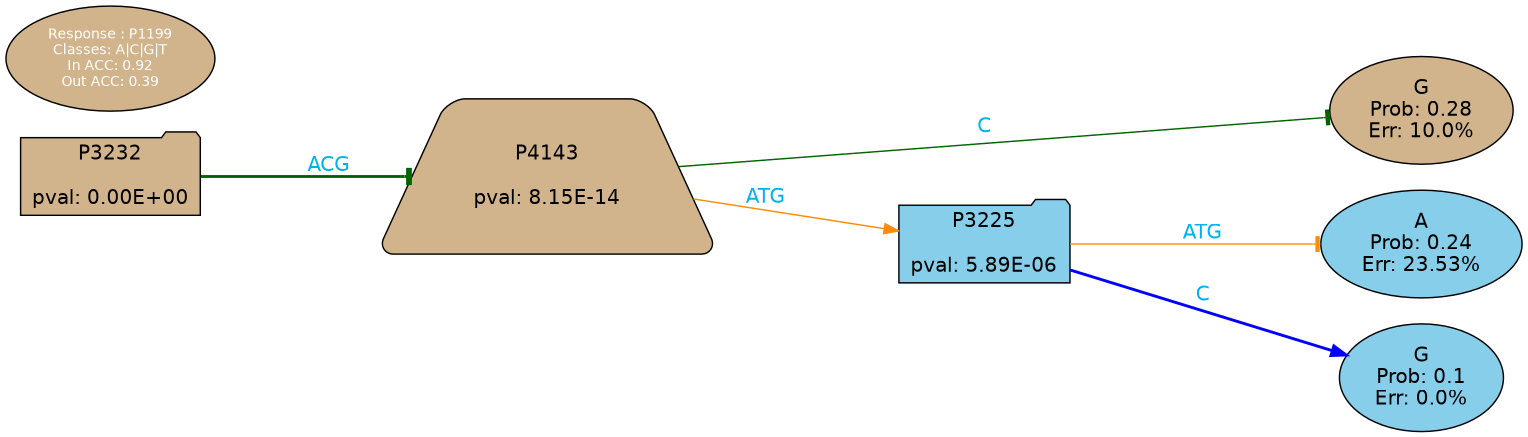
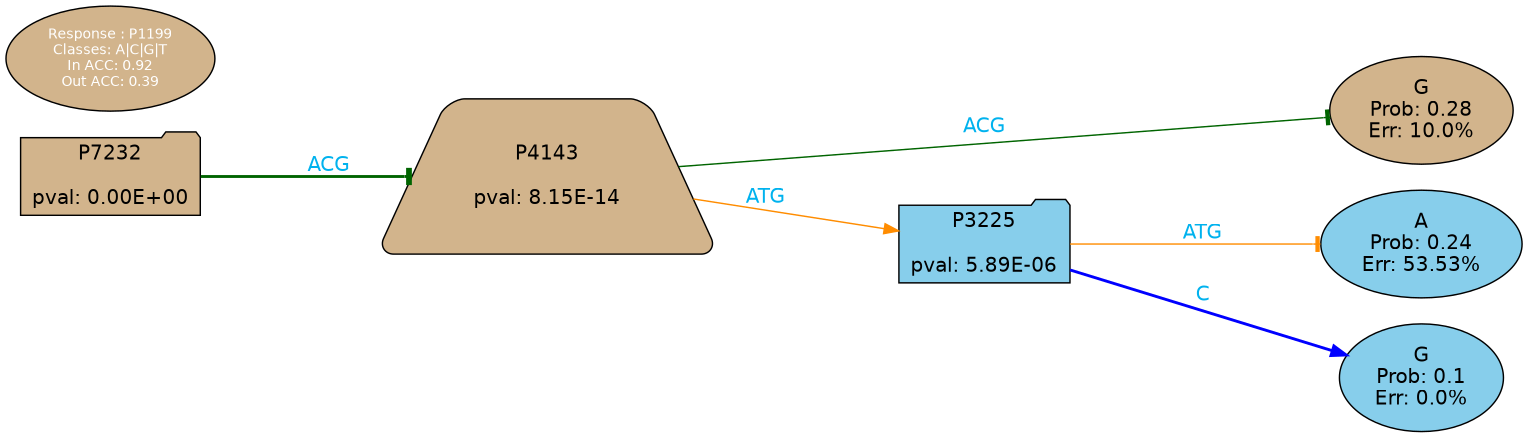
(984, 127) -> (984, 127)
(110, 176) -> (110, 176)
(1421, 244) -> (1421, 244)
